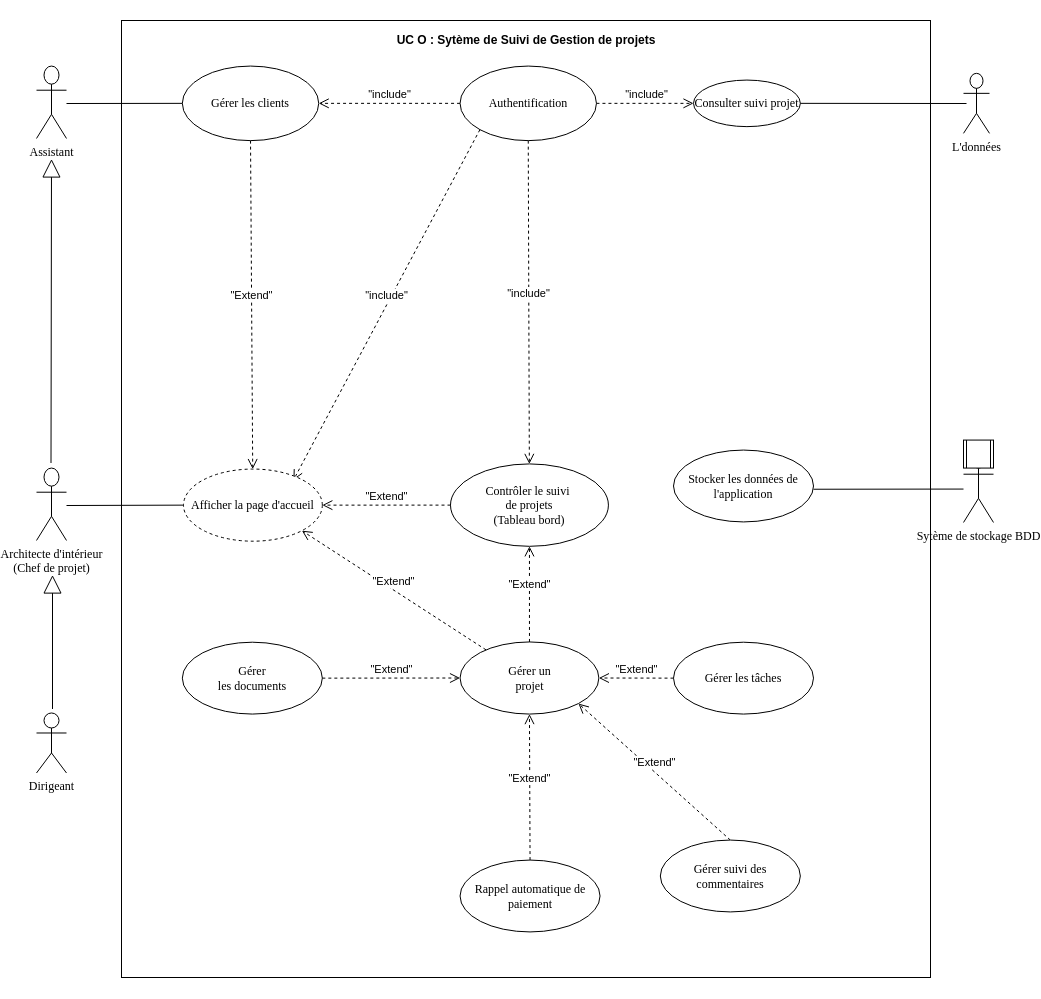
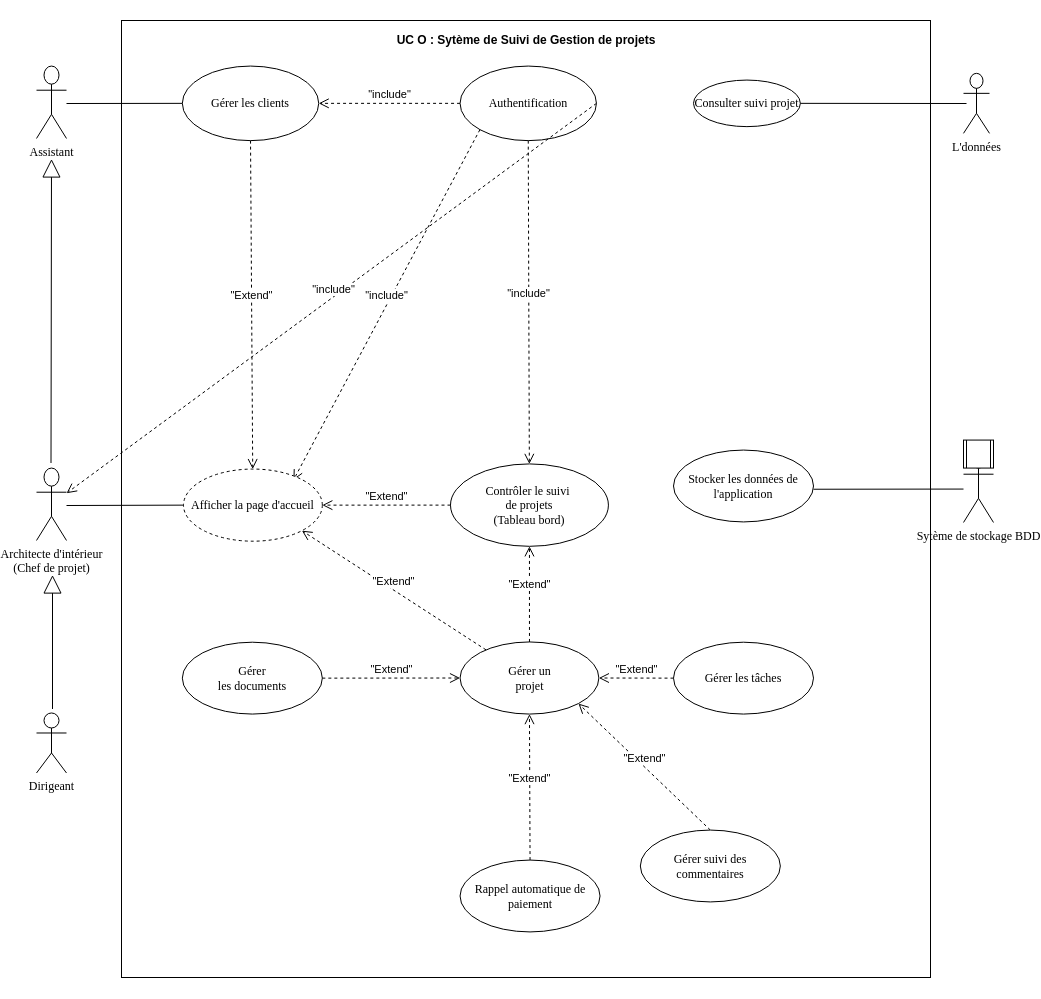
(644, 103) -> (296, 324)
(730, 876) -> (710, 866)
